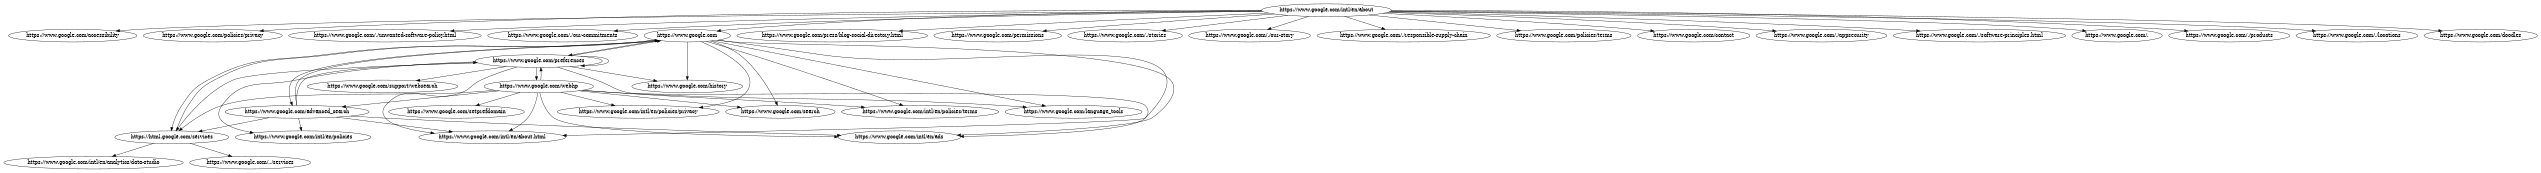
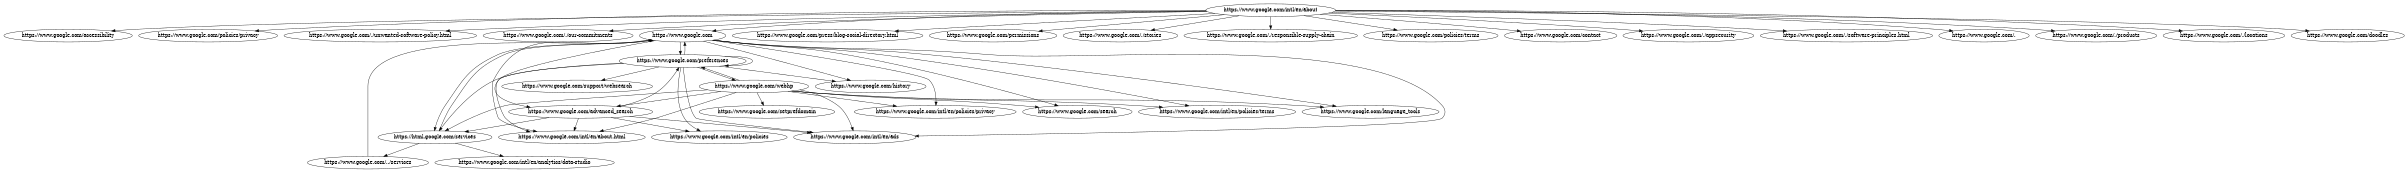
(1250, 36) -> none
(462, 52) -> (465, 45)
